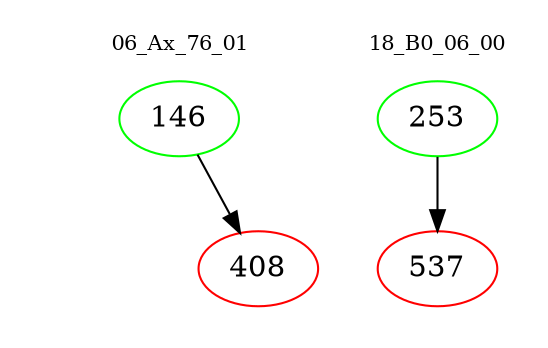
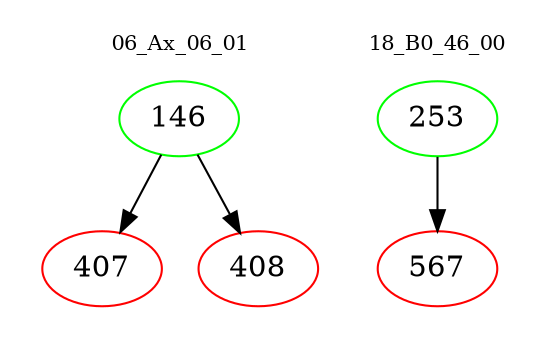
(180, 45) -> (180, 45)
(438, 45) -> (438, 45)
none -> (102, 269)
(438, 269) -> (438, 269)
